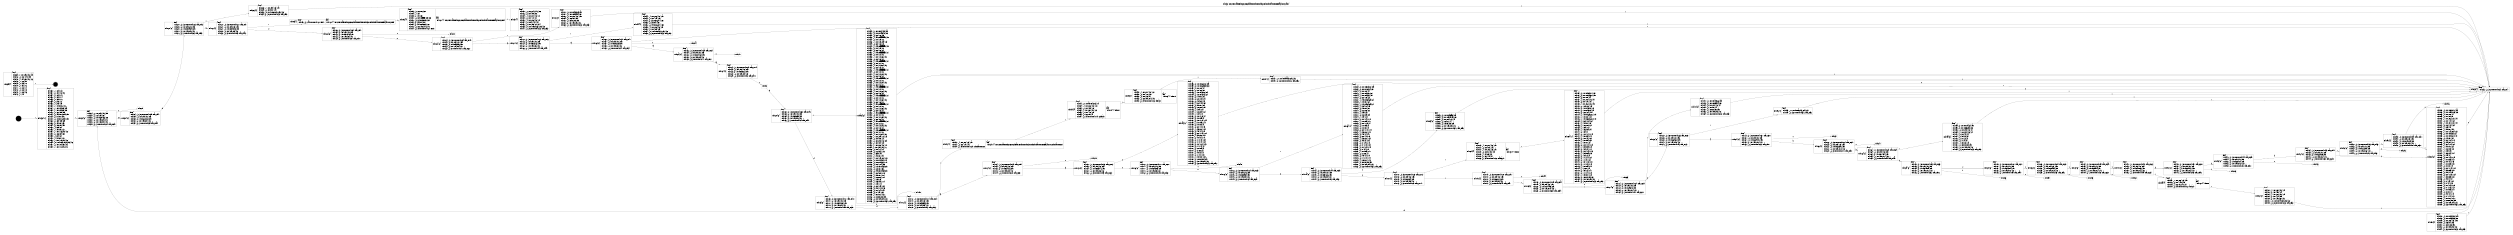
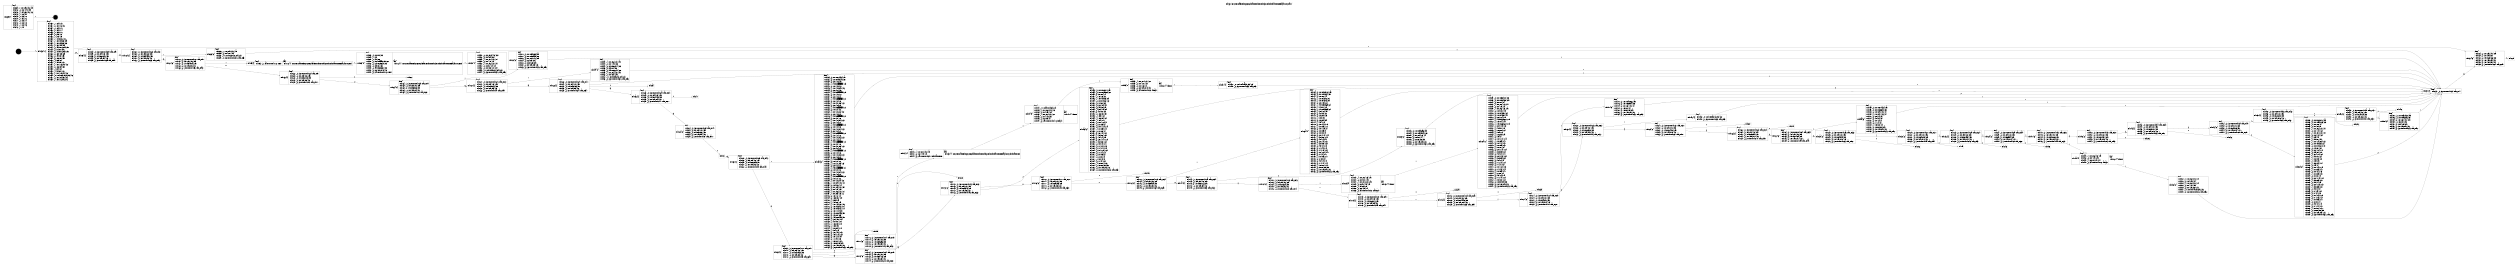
(118, 119) -> (76, 54)
(2424, 149) -> (2377, 118)
(962, 186) -> (834, 257)
